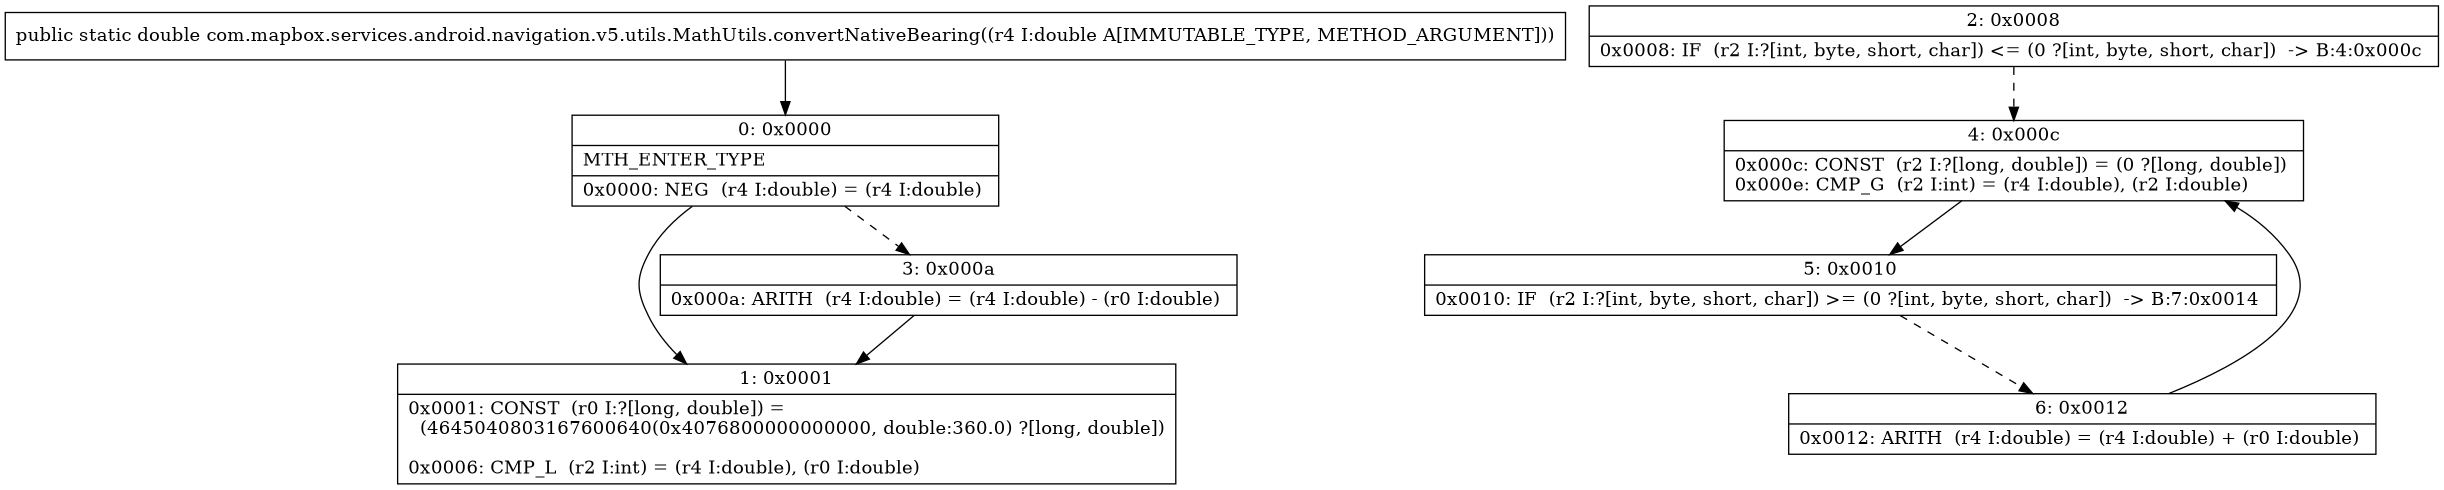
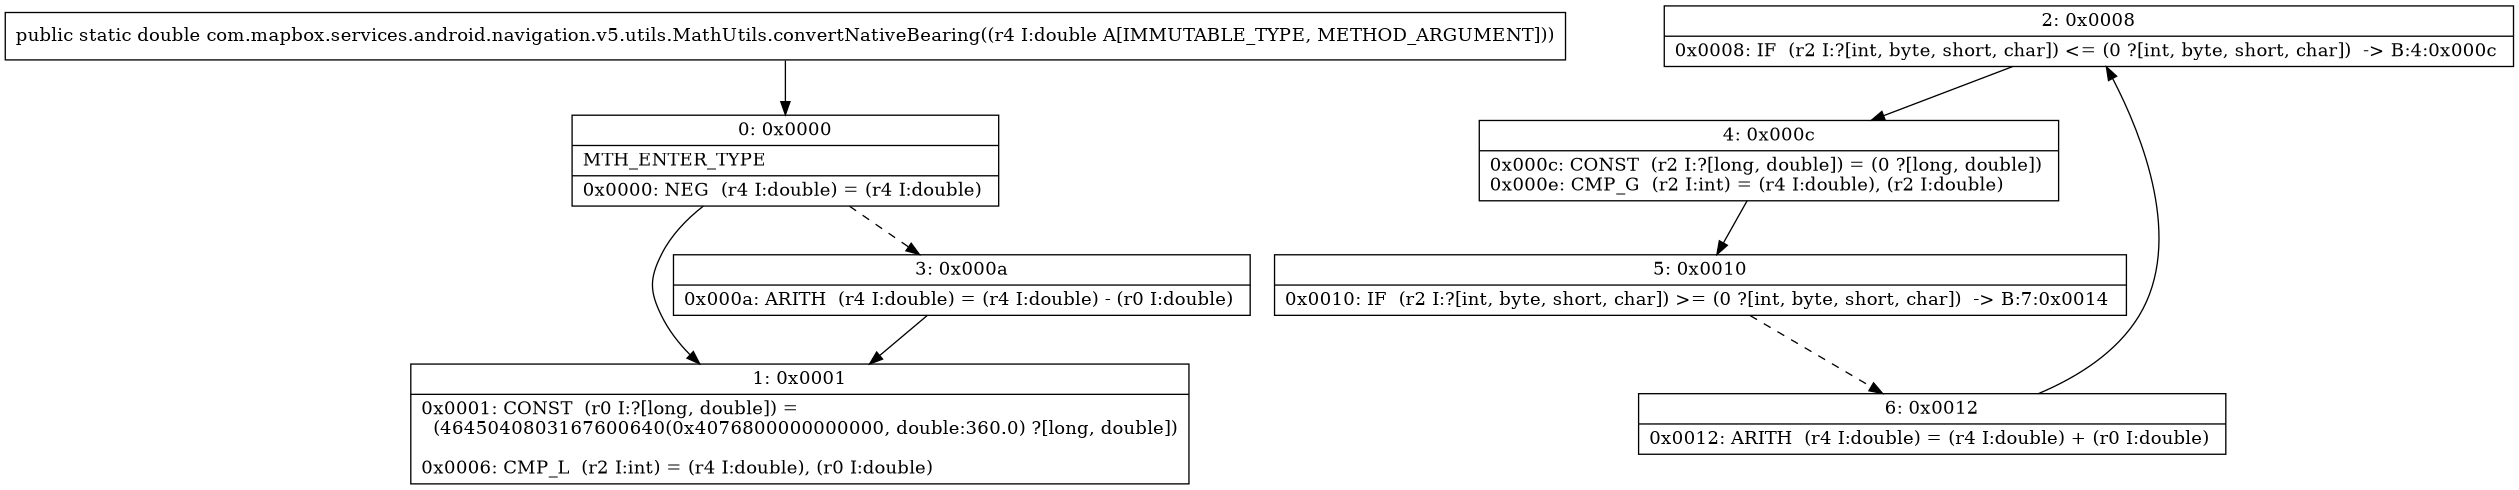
(2014, 87) -> (1948, 91)
(2287, 319) -> (2157, 259)
